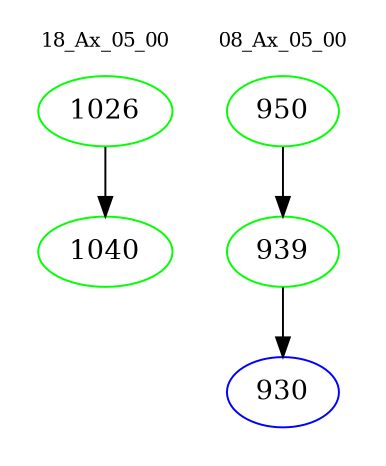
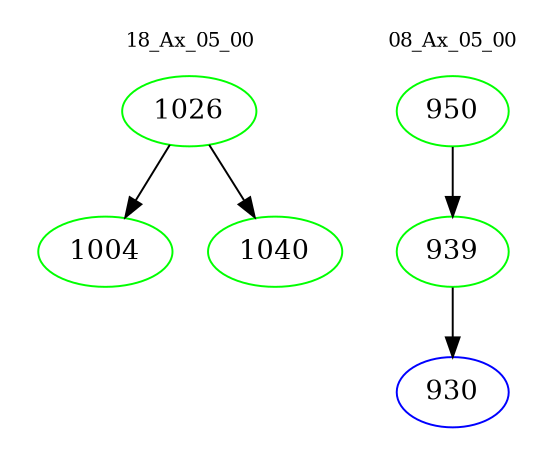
none -> (105, 252)
